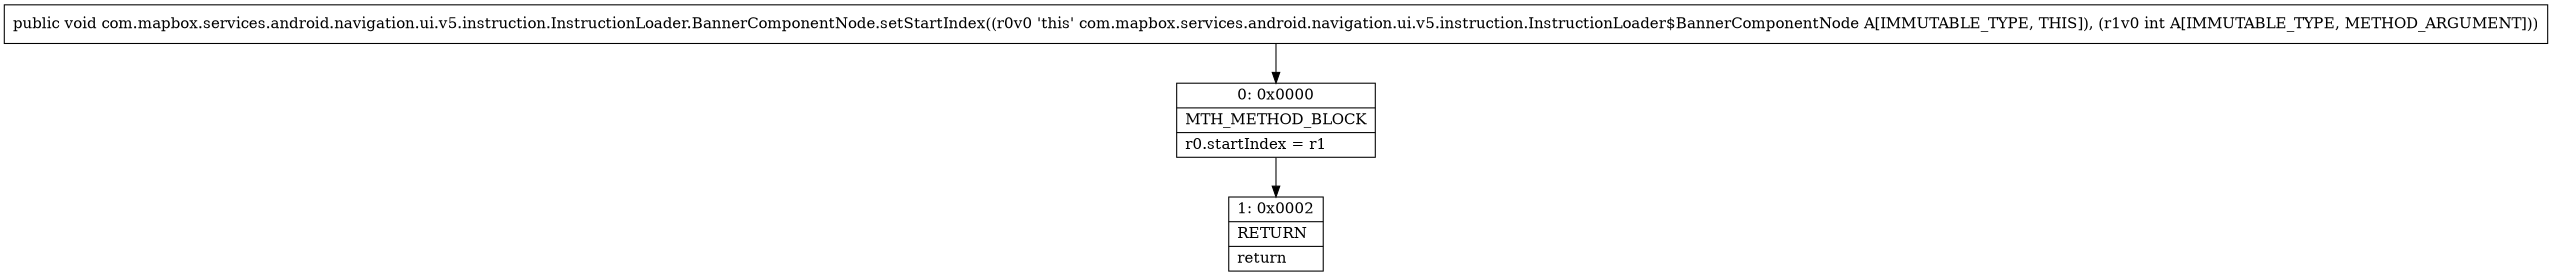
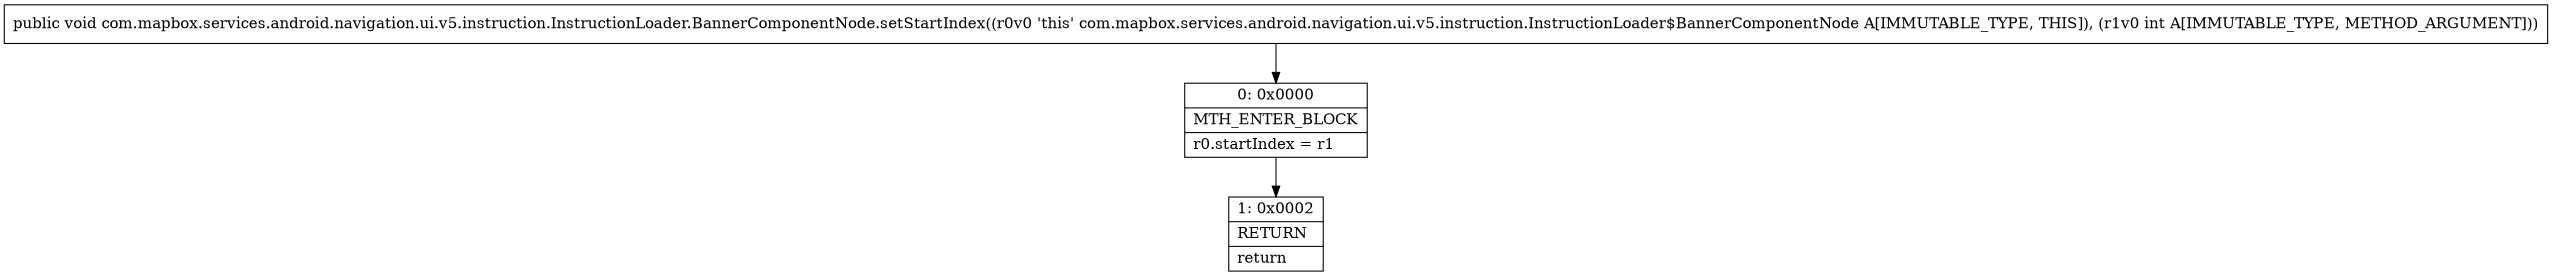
(1276, 120) -> (1276, 120)
